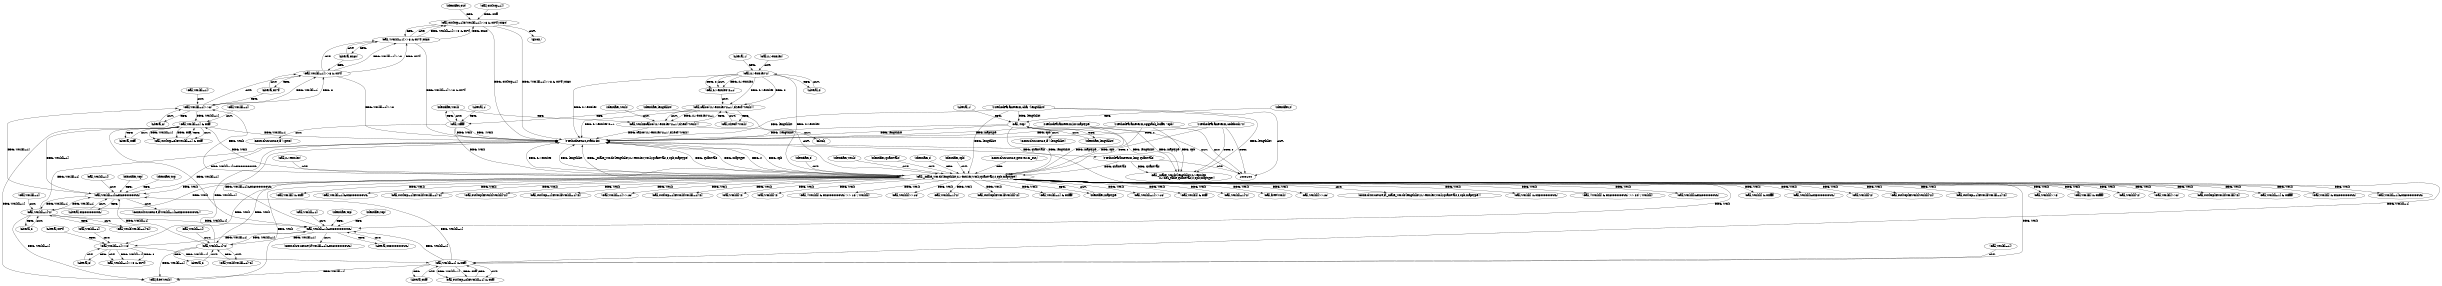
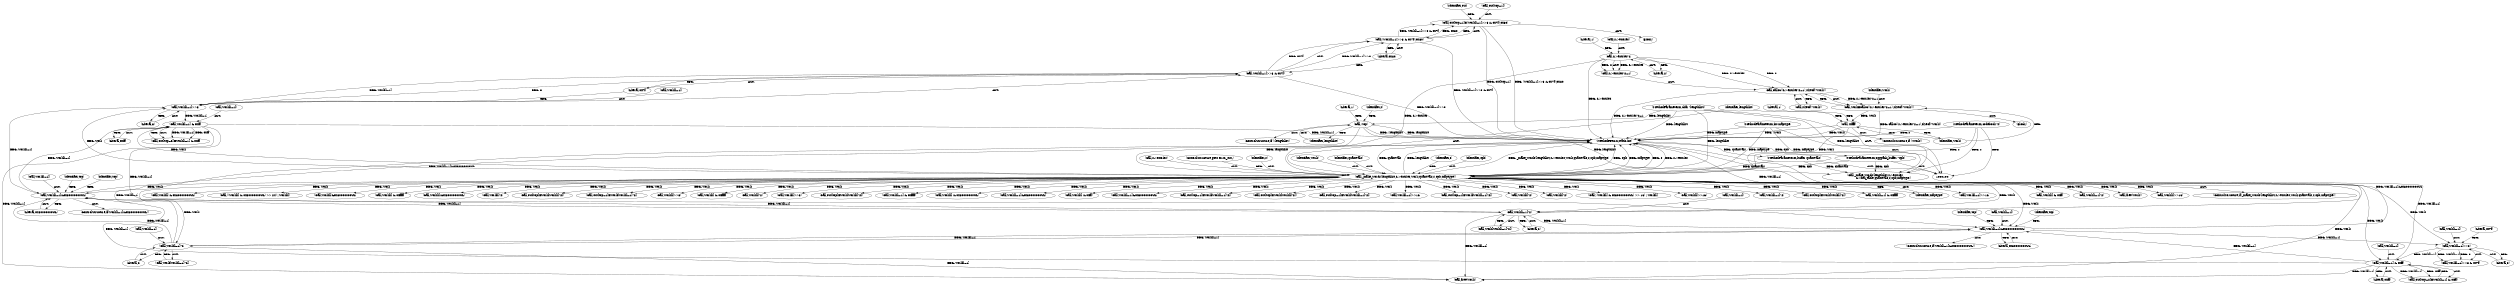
(491, 14) -> (1489, 14)
none -> (1860, 115)
(901, 136) -> (1742, 147)
(273, 141) -> (1902, 141)
(1129, 158) -> (1794, 158)
